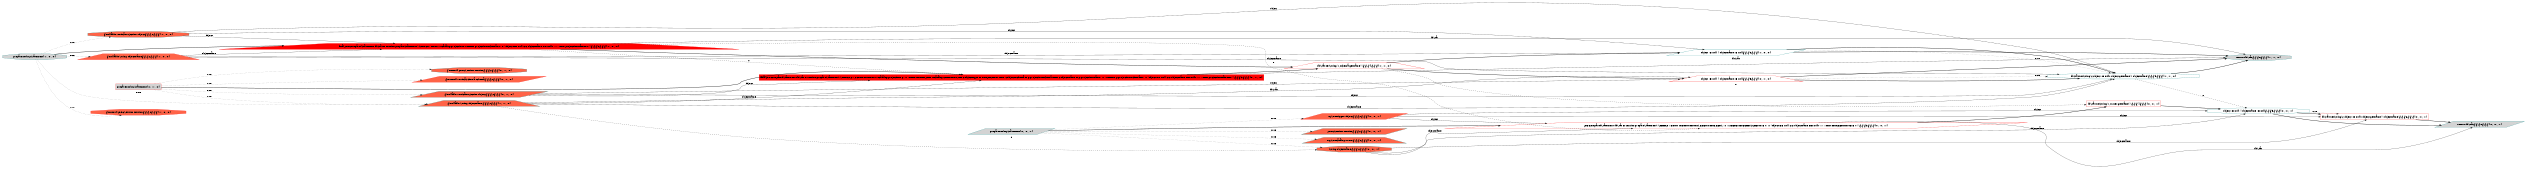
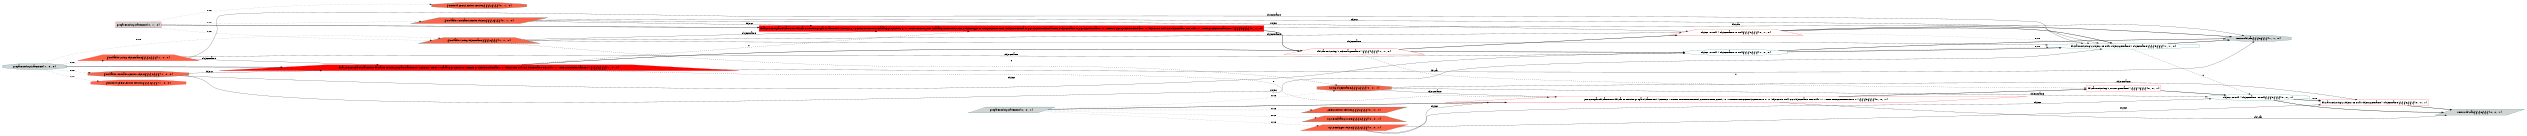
(1736, 53) -> (1736, 52)
(479, 79) -> none
(1274, 90) -> (1274, 34)
